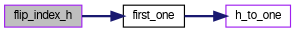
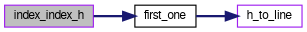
(43, 16) -> (49, 16)
(258, 16) -> (270, 16)
